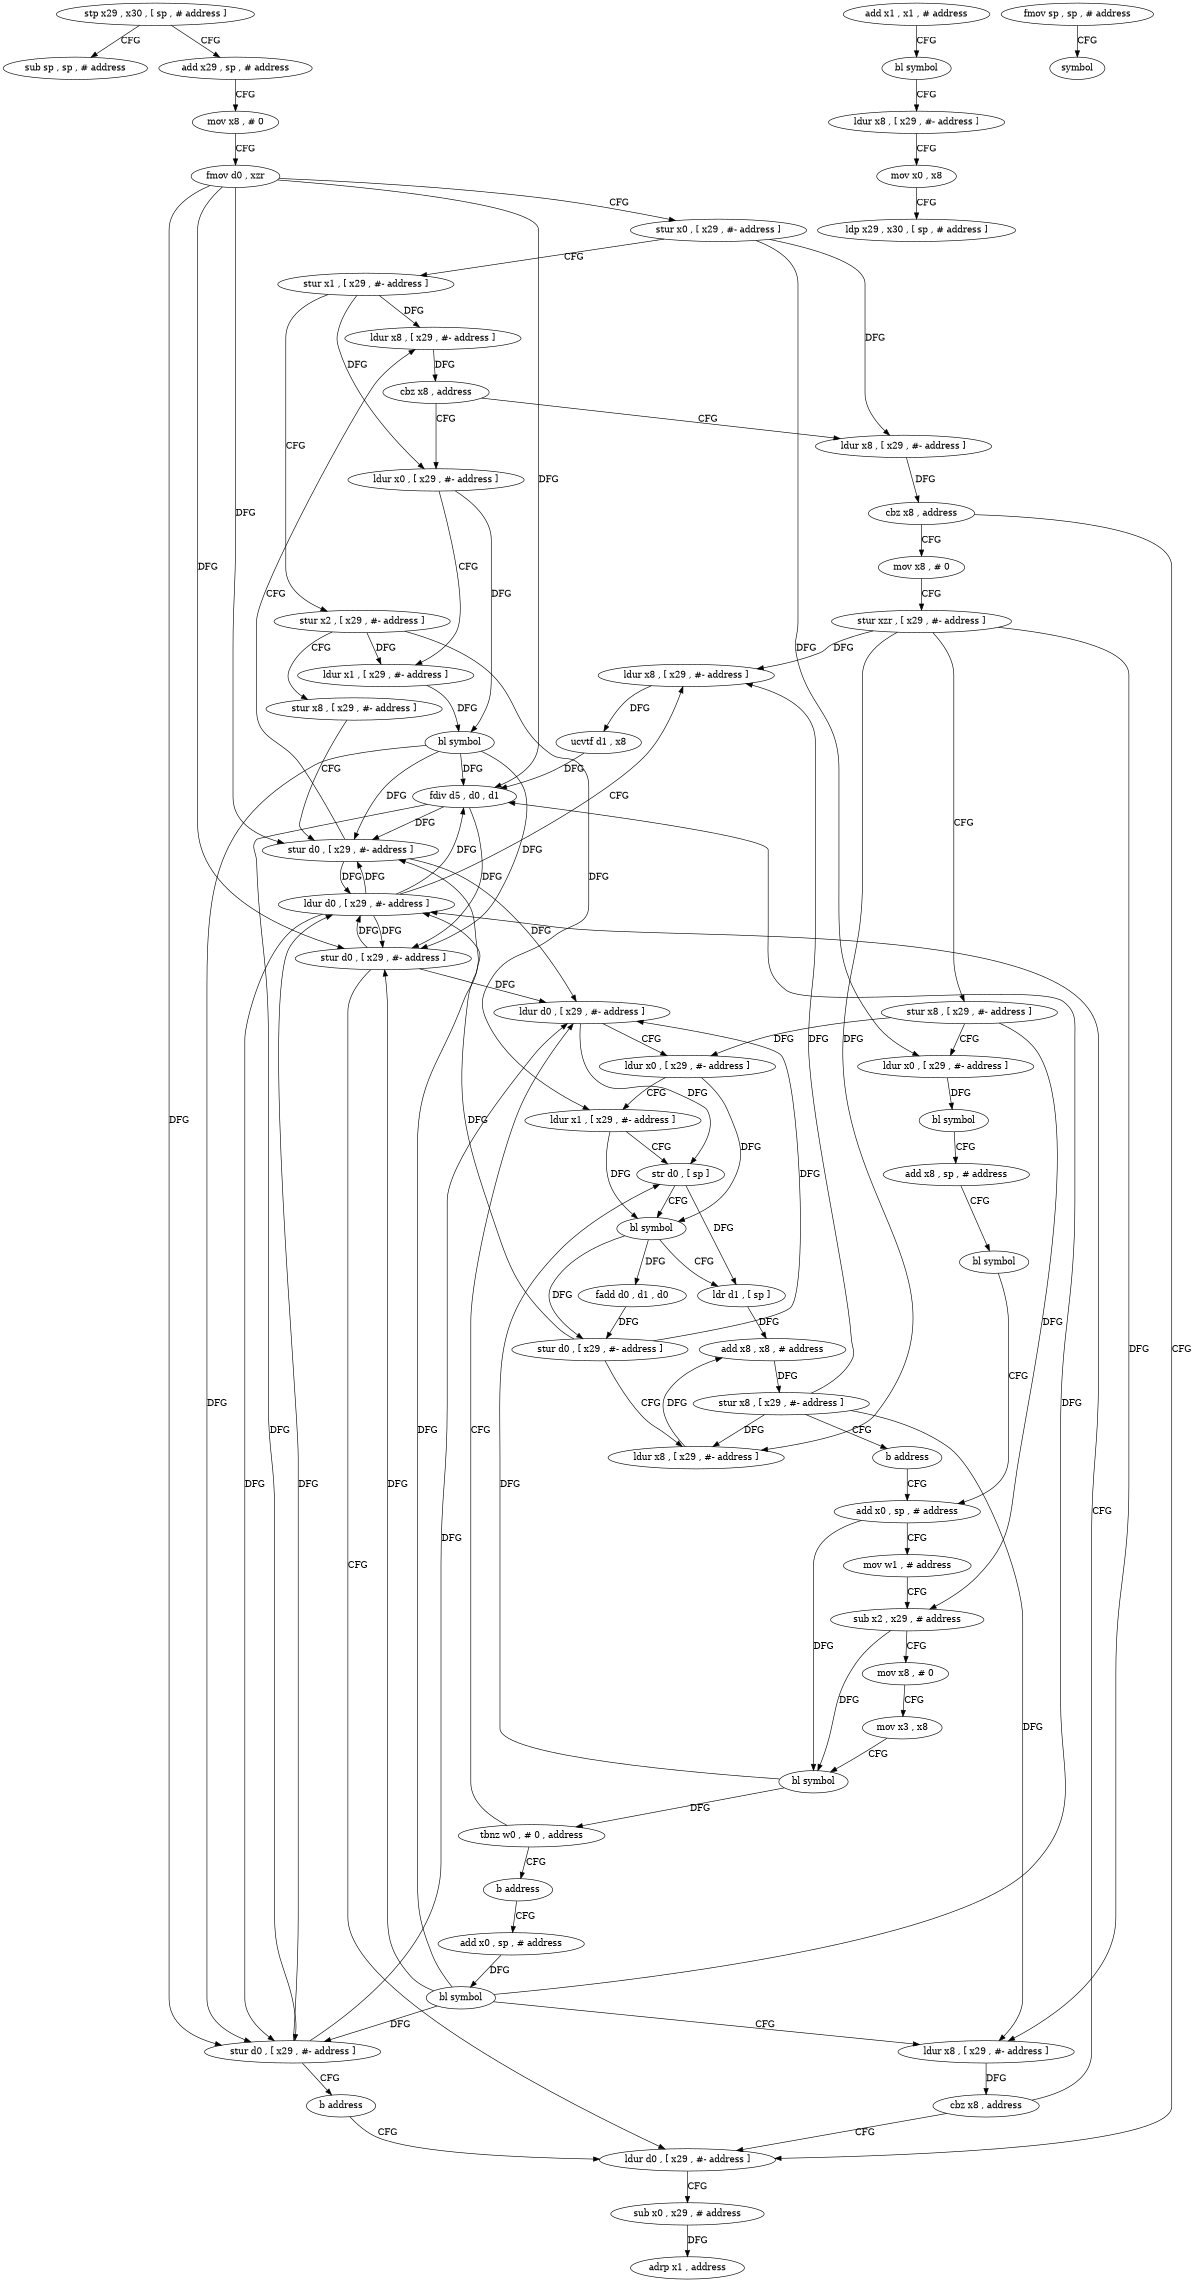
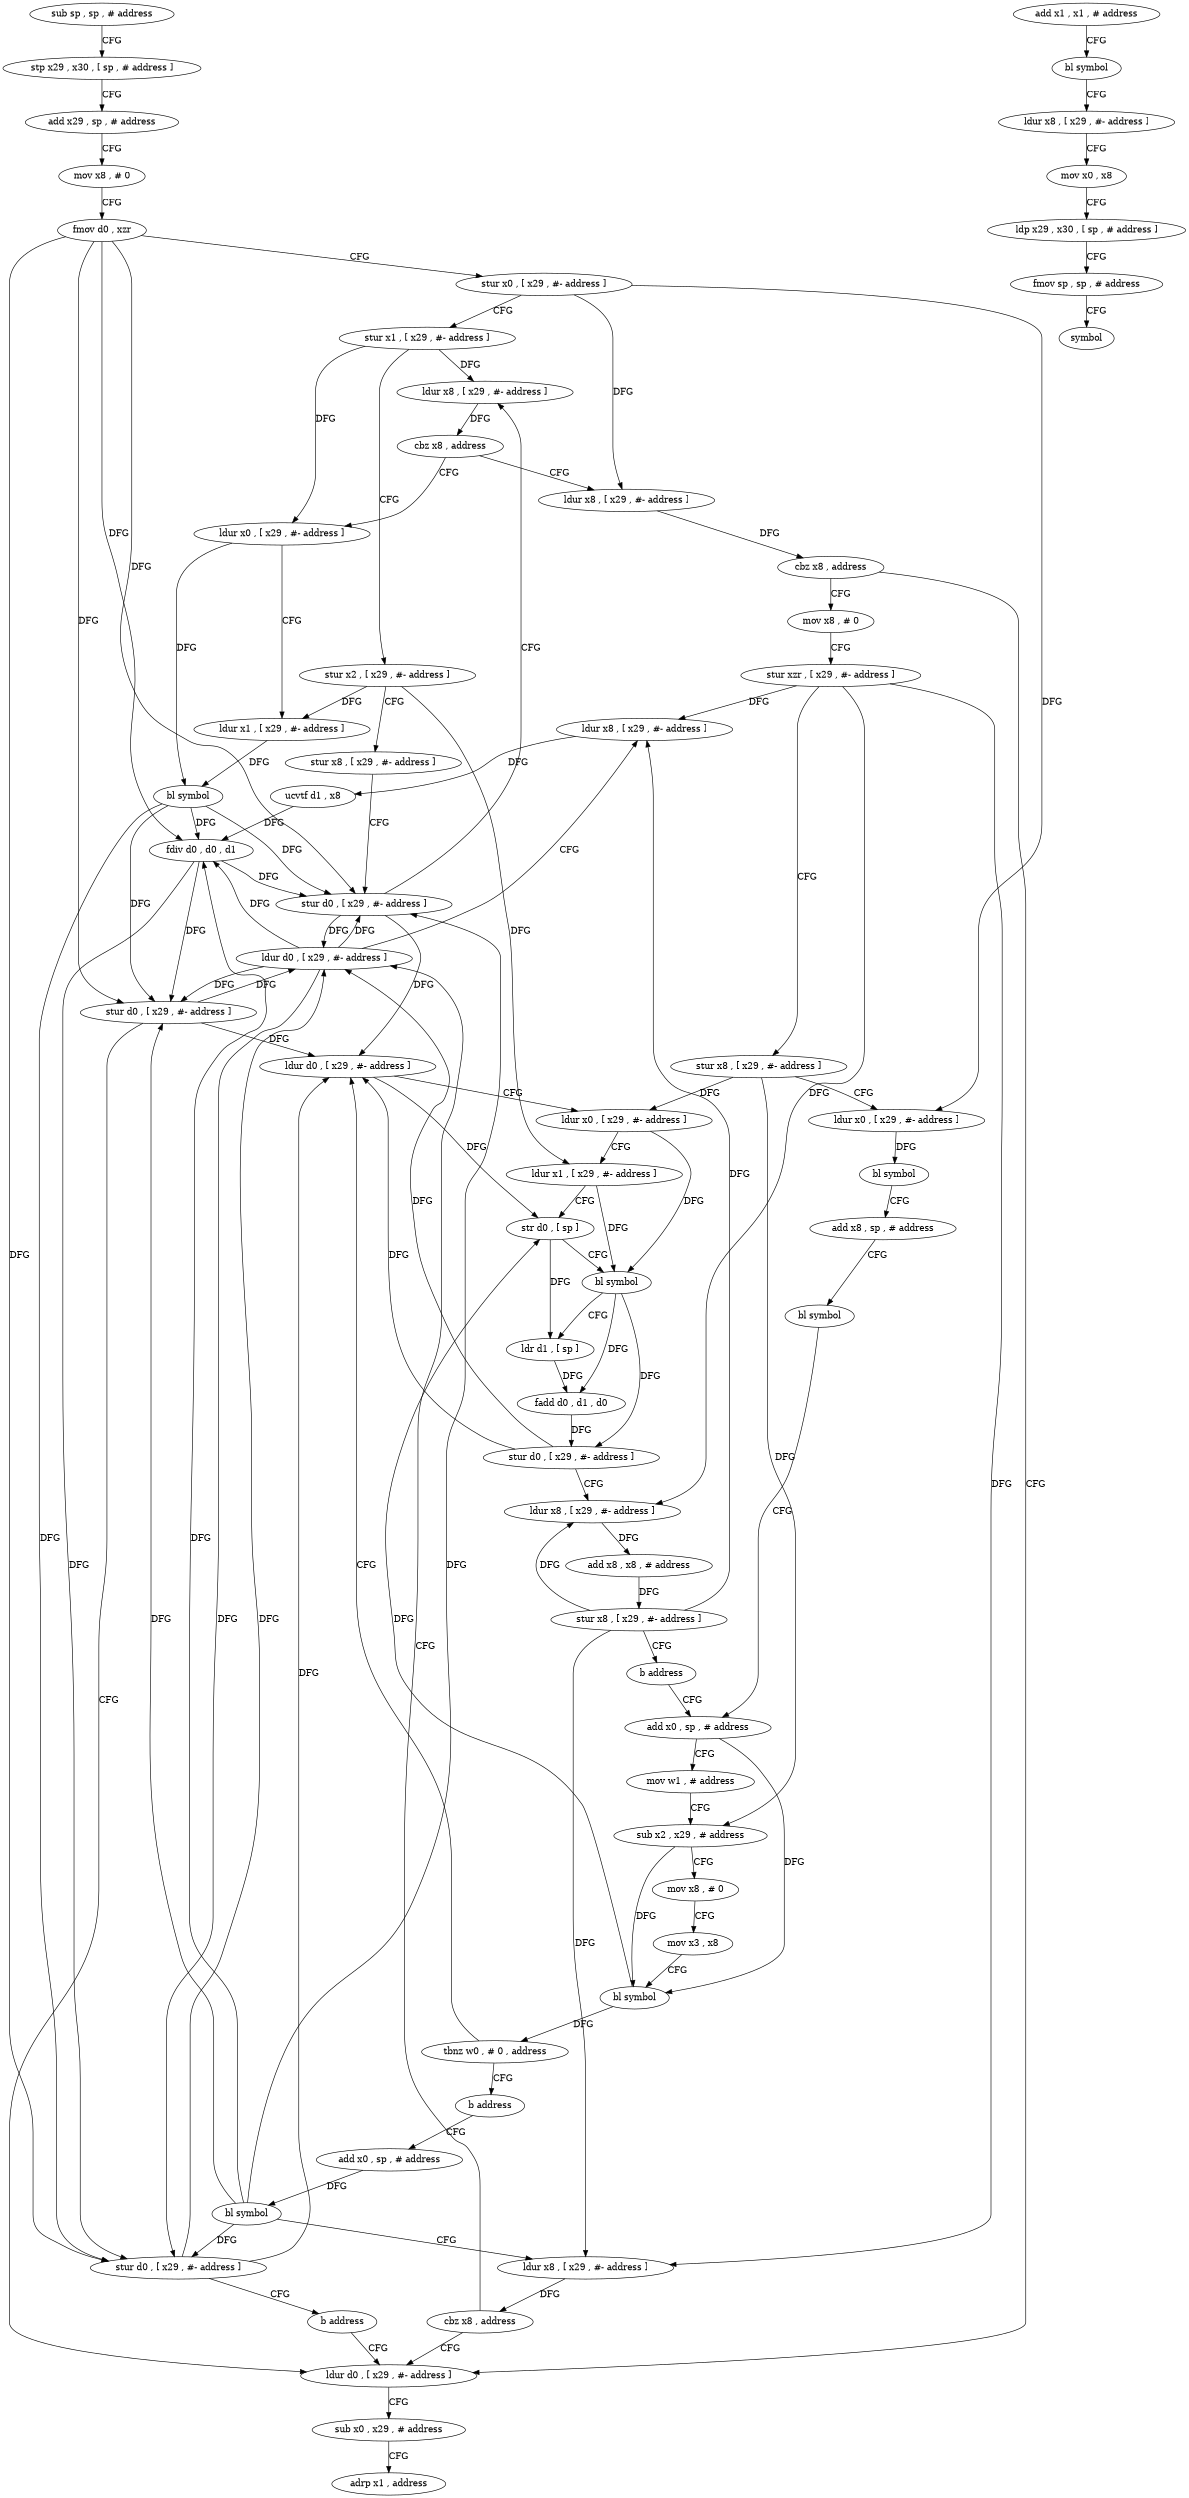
(118, 40) -> (102, 38)
none -> (1087, 254)
(465, 797) -> (201, 851)
(753, 1317) -> (560, 1374)
(698, 2241) -> (399, 2457)
